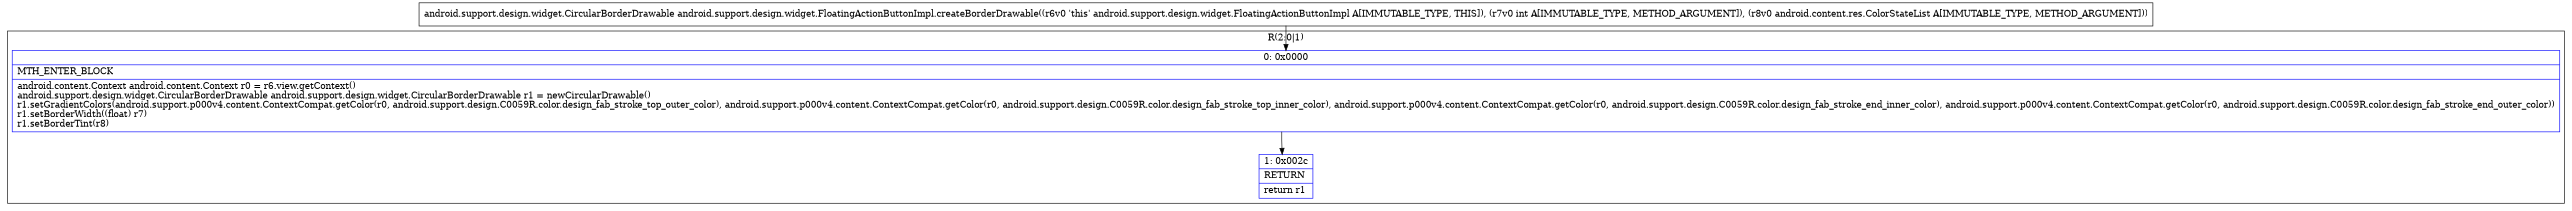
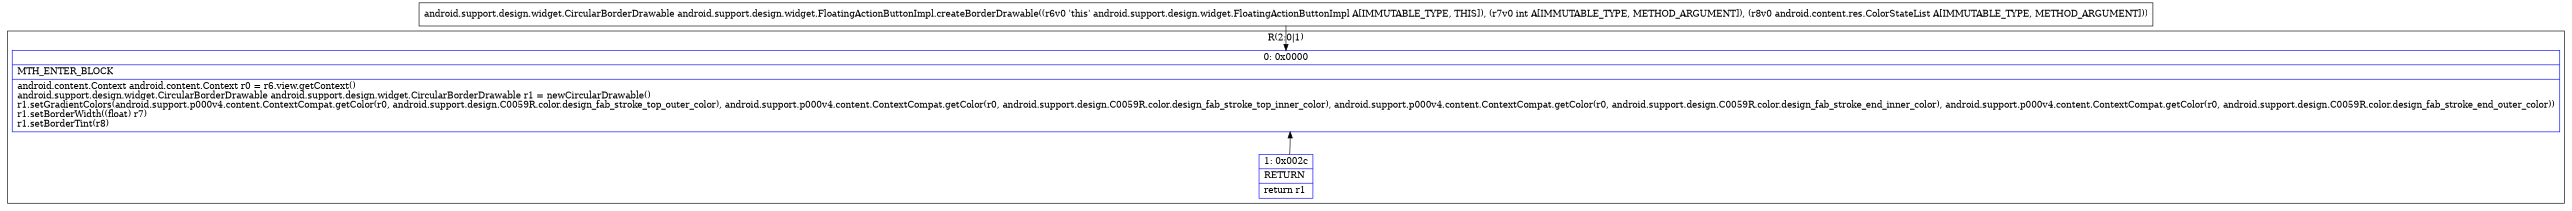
(1282, 140) -> (1290, 146)
